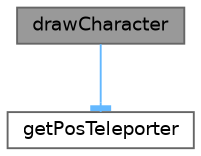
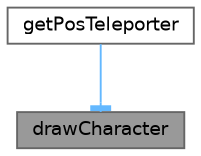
(101, 73) -> (101, 73)
